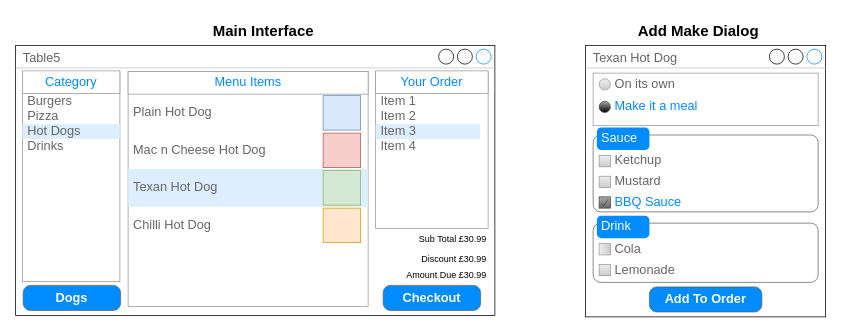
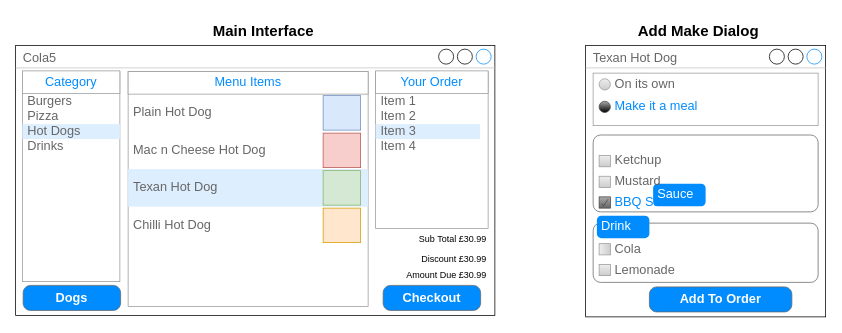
(43, 58) -> (39, 58)
(623, 139) -> (679, 195)
(705, 299) -> (720, 299)
